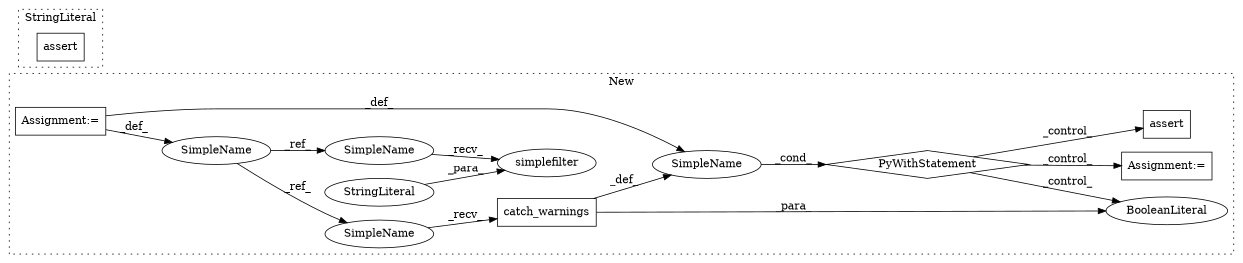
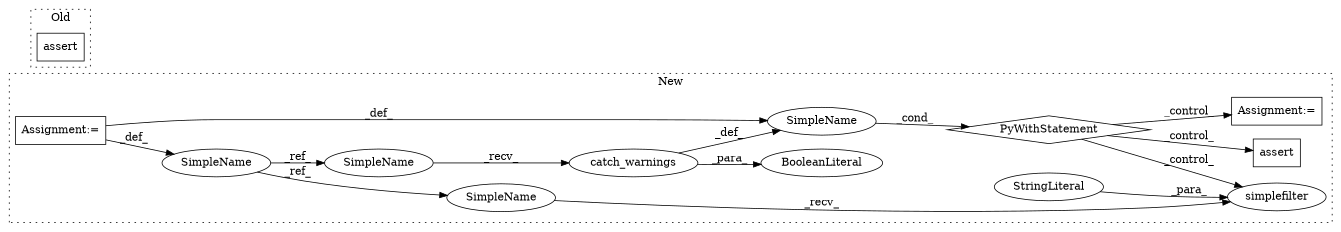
(61, 18) -> (61, 18)
(1041, 186) -> (1158, 162)
(547, 212) -> (634, 163)
